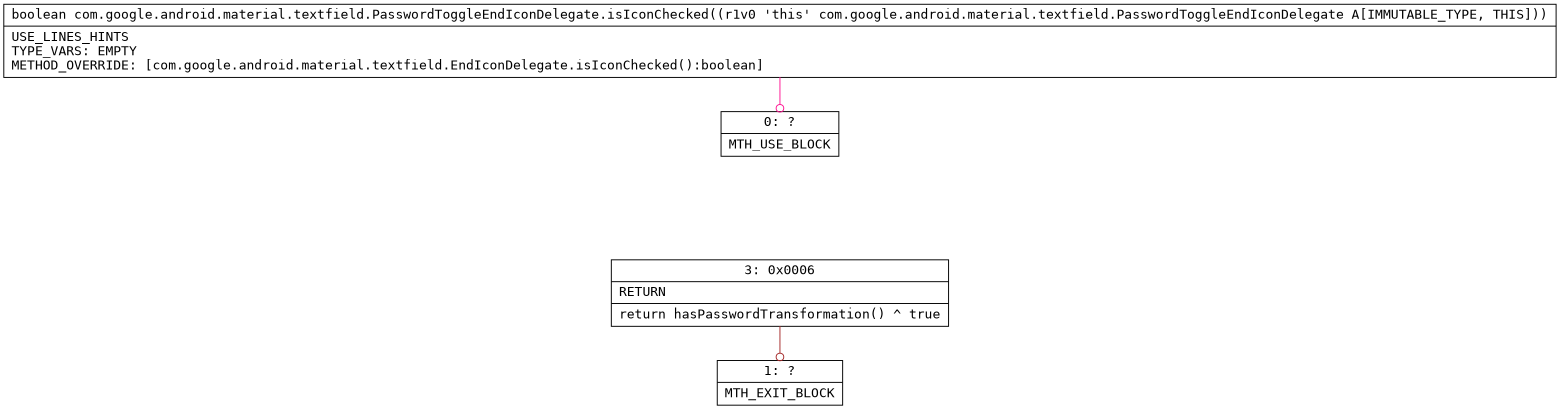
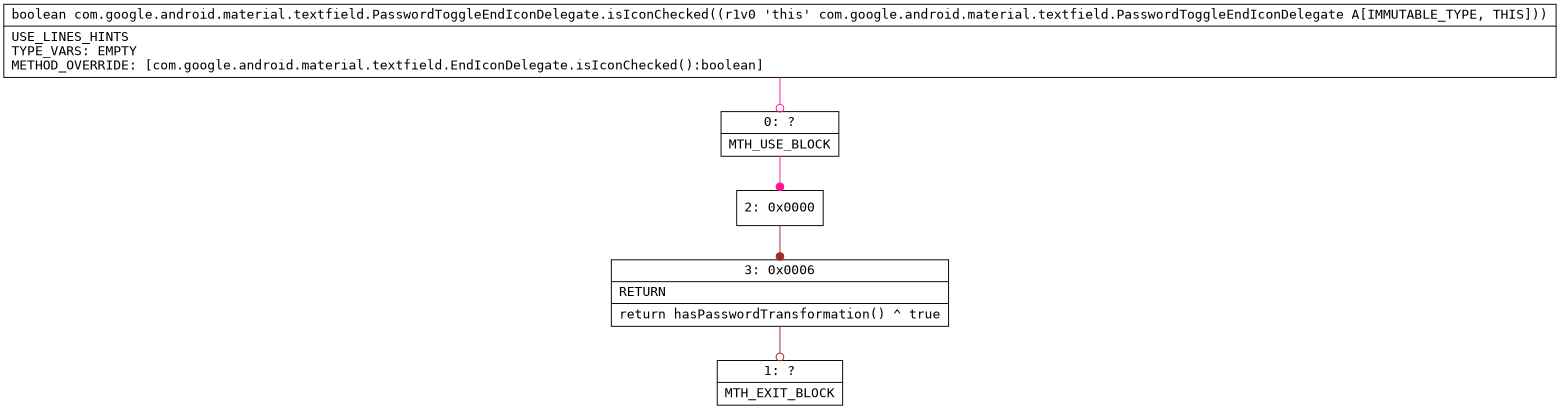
none -> (780, 208)
